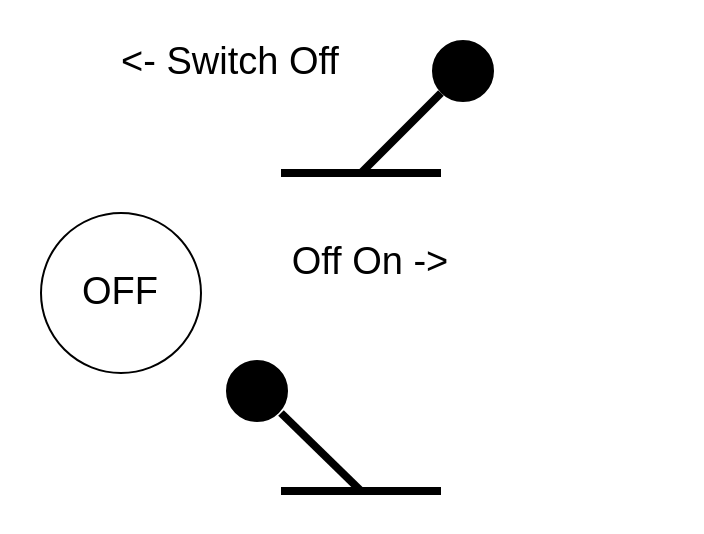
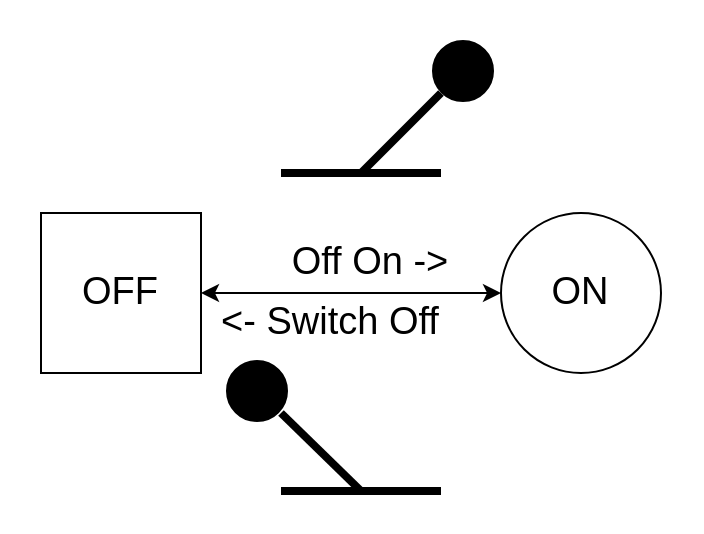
(231, 63) -> (331, 323)
(121, 293) -> (121, 293)
none -> (351, 293)
none -> (581, 293)
